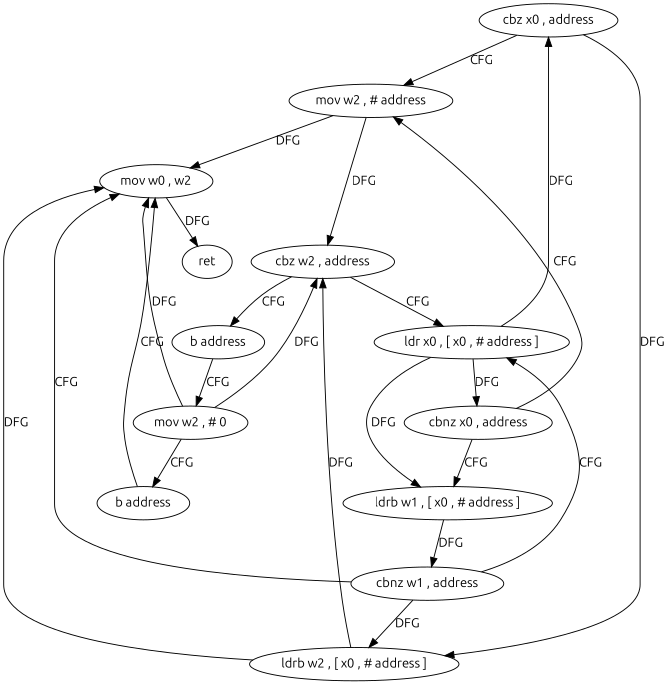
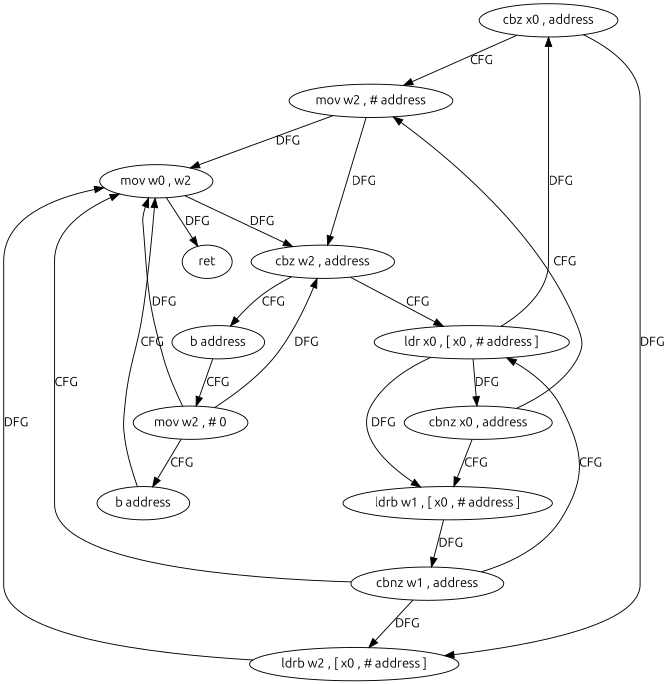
(329, 468) -> (234, 219)
